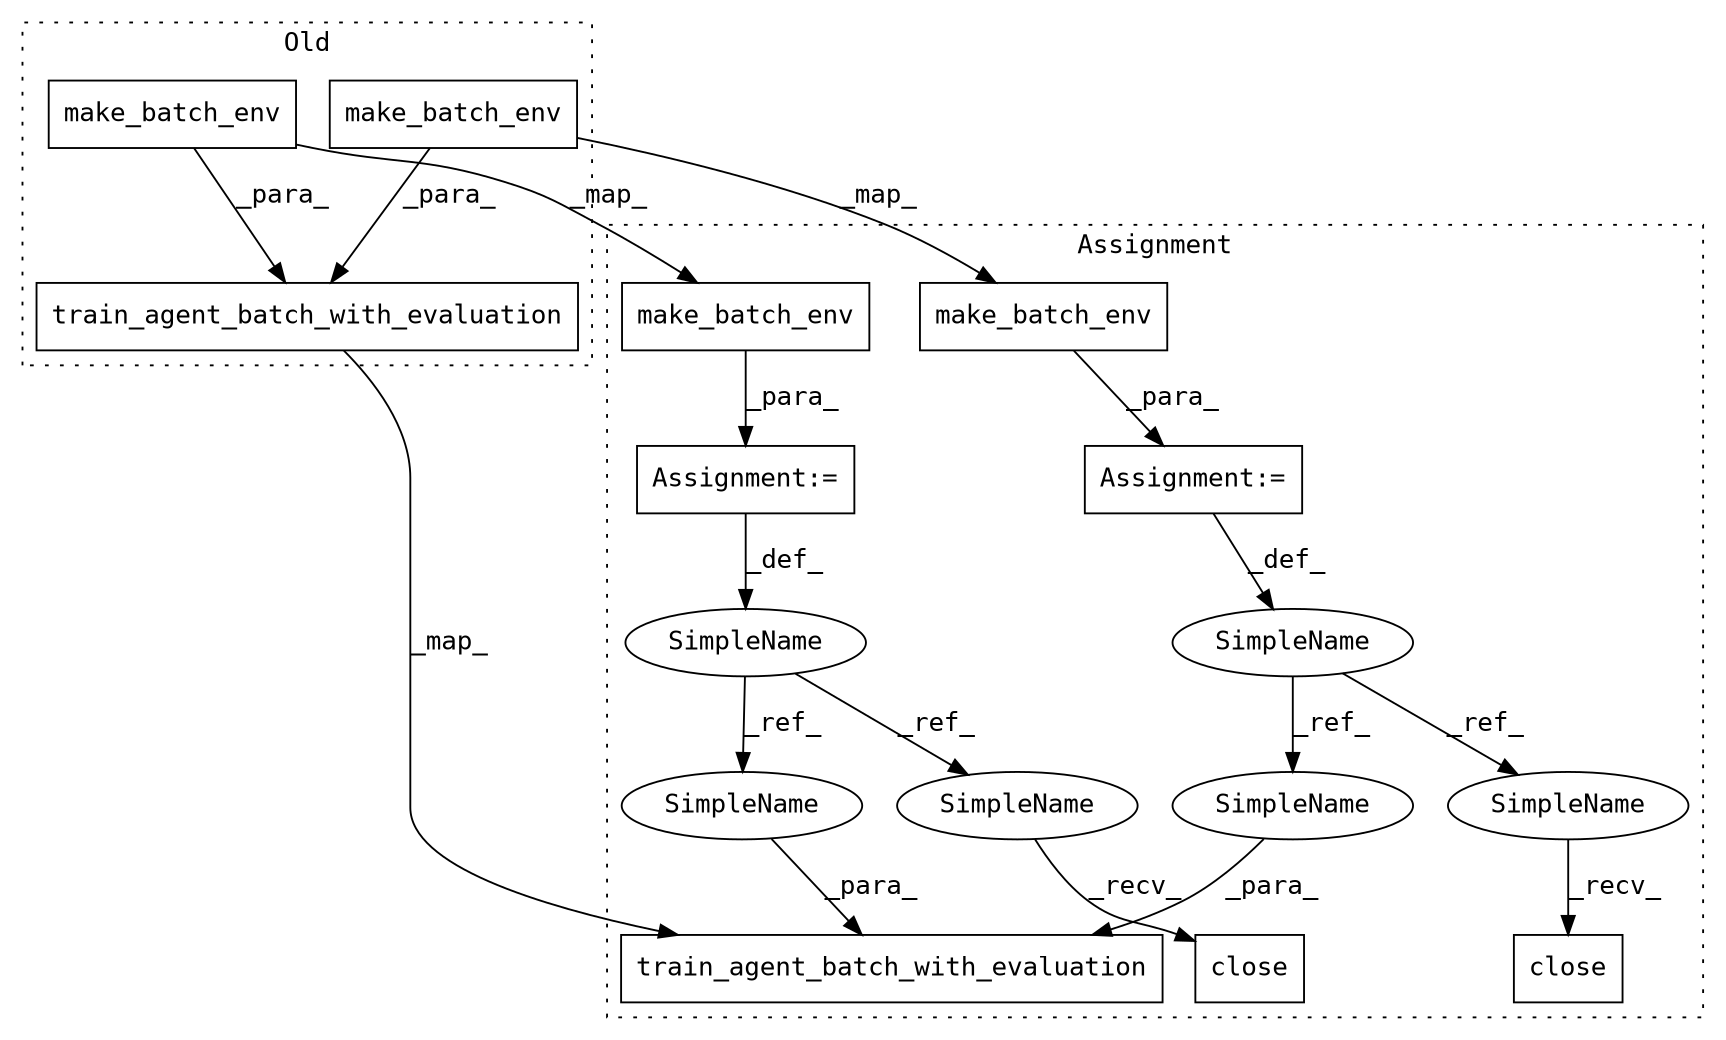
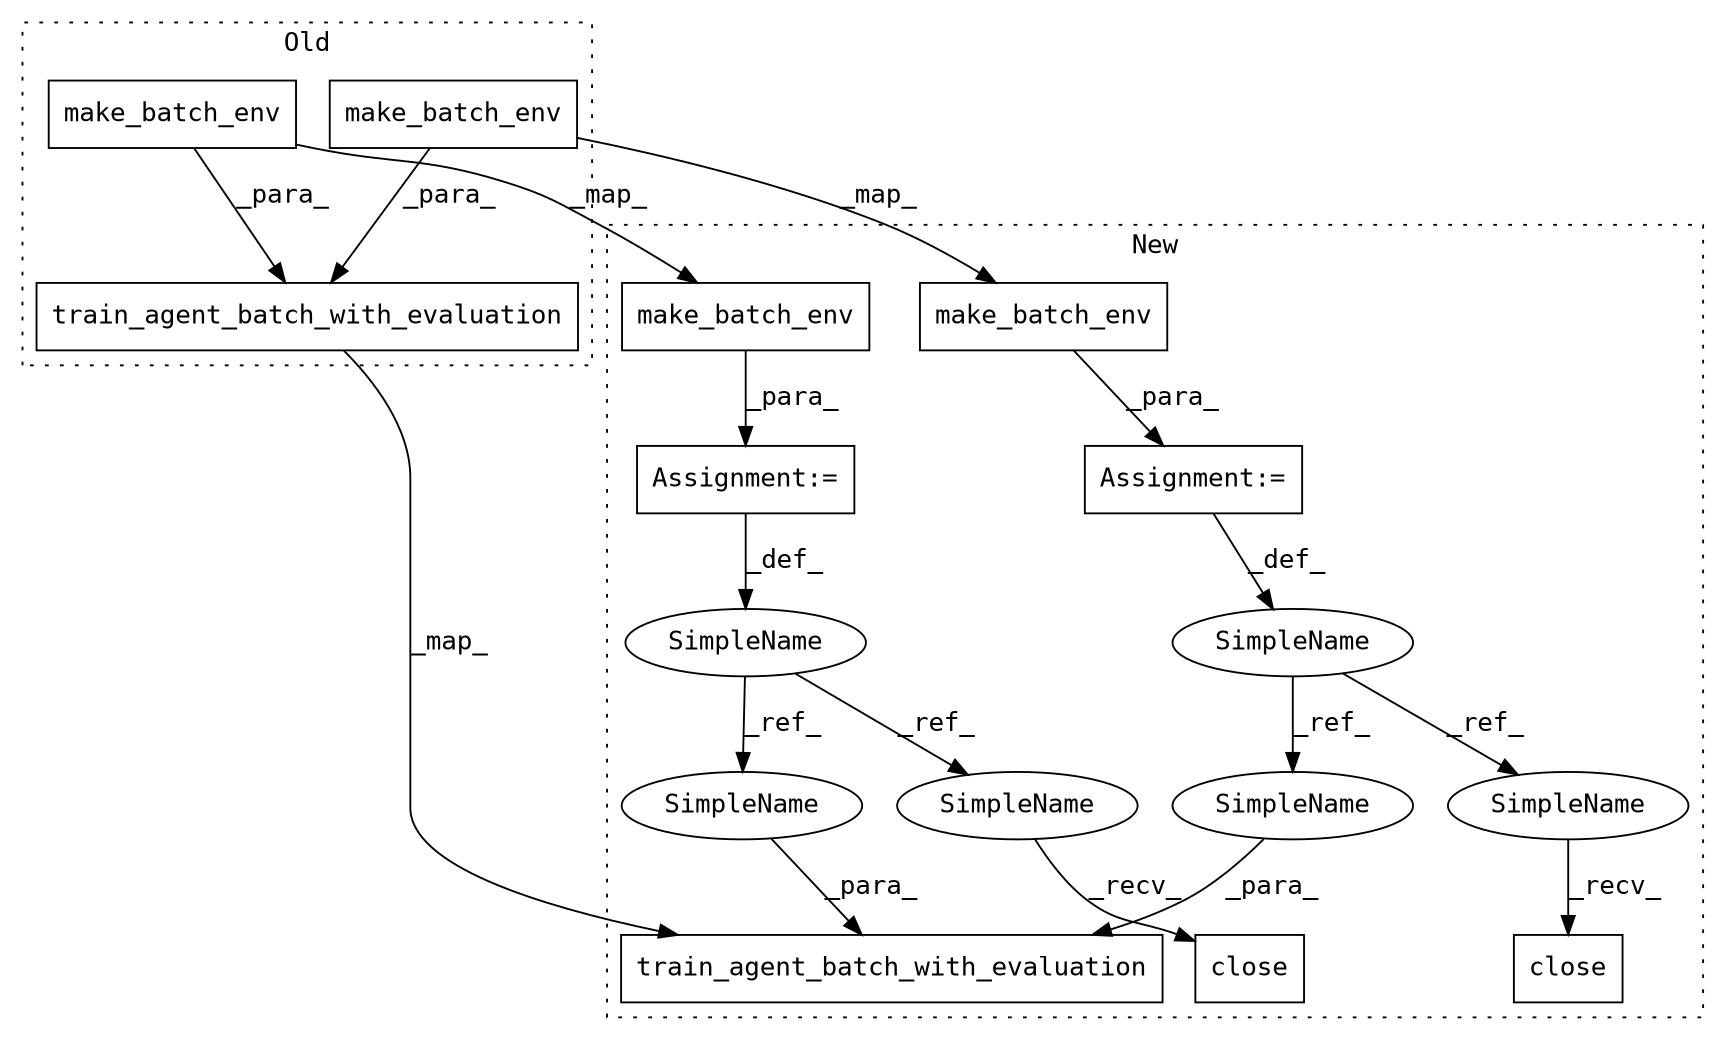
(1155, 246) -> (1155, 246)
